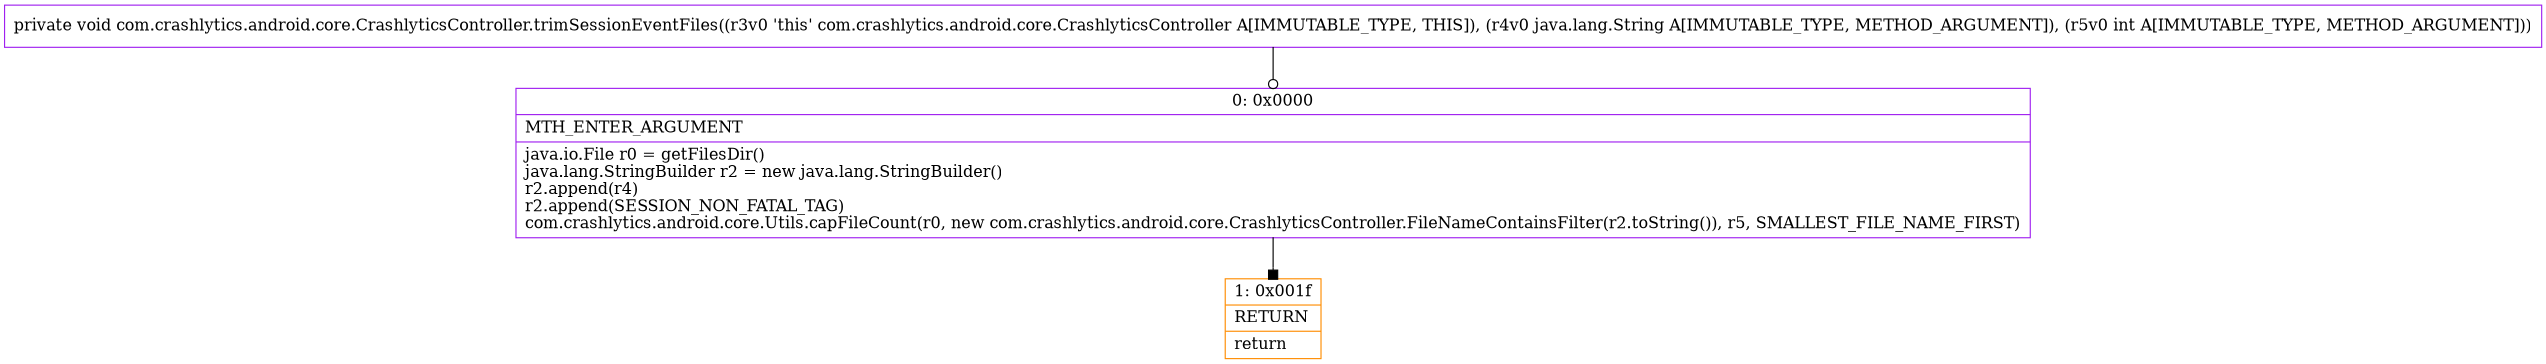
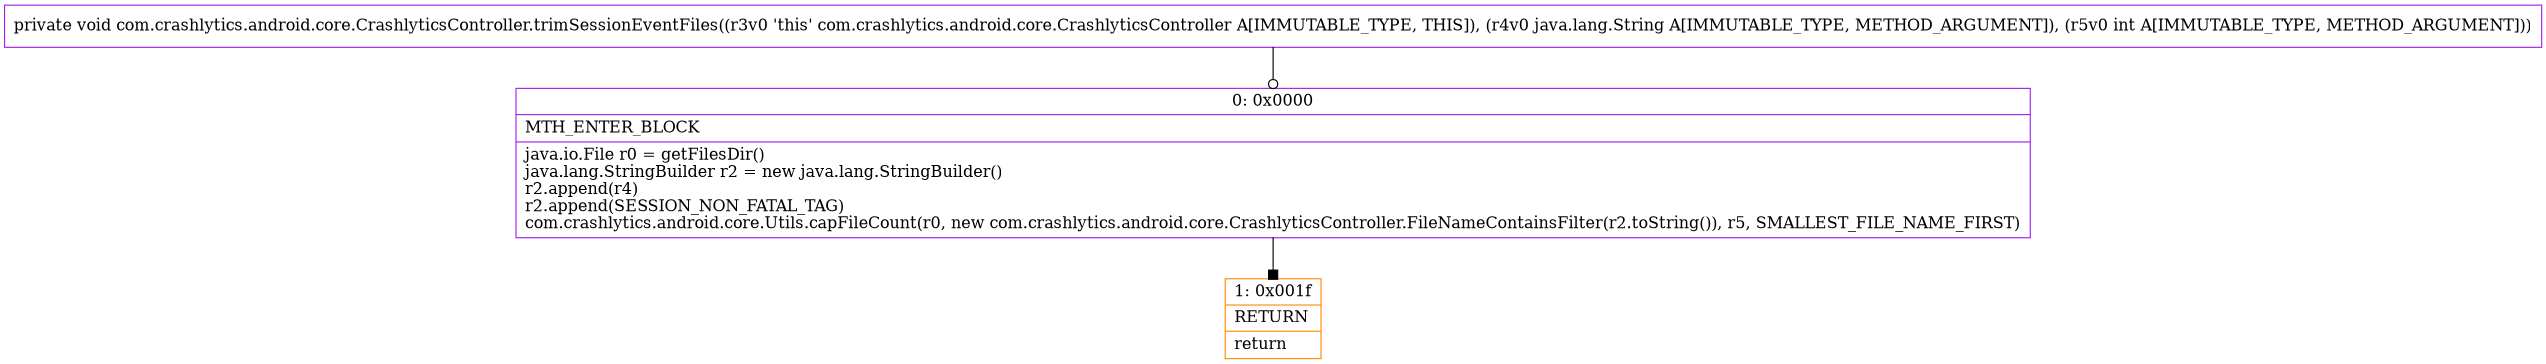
(634, 128) -> (613, 128)
